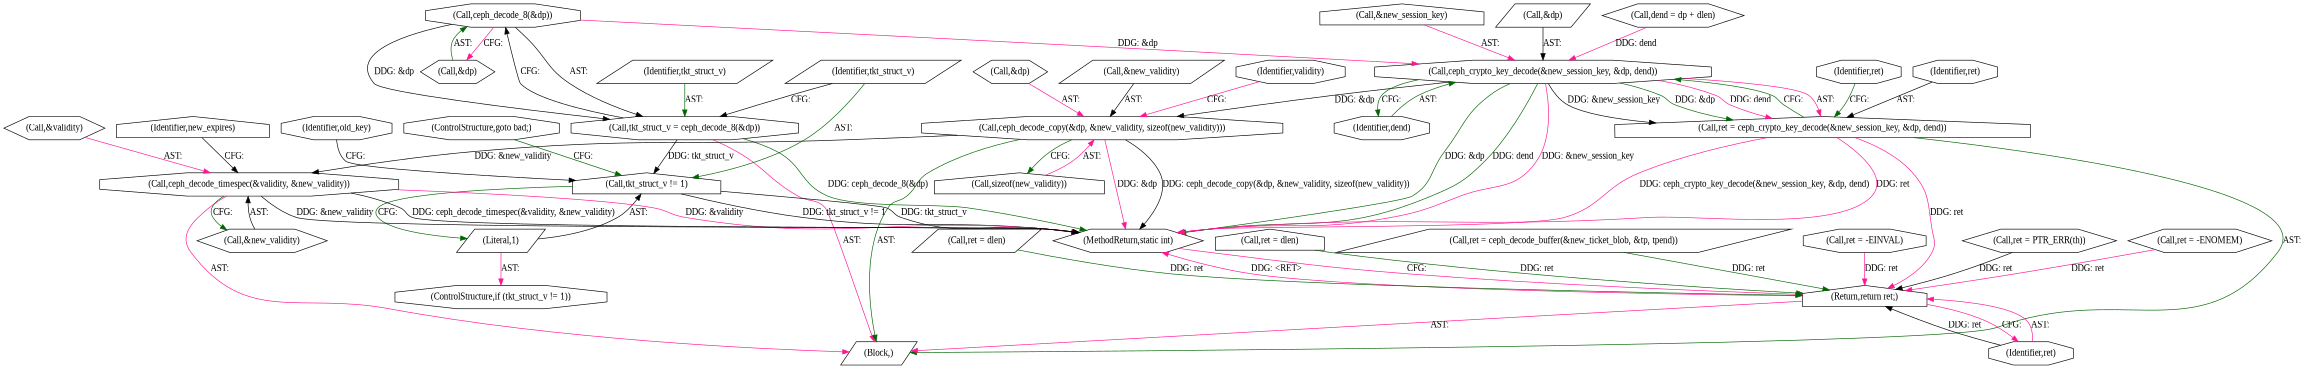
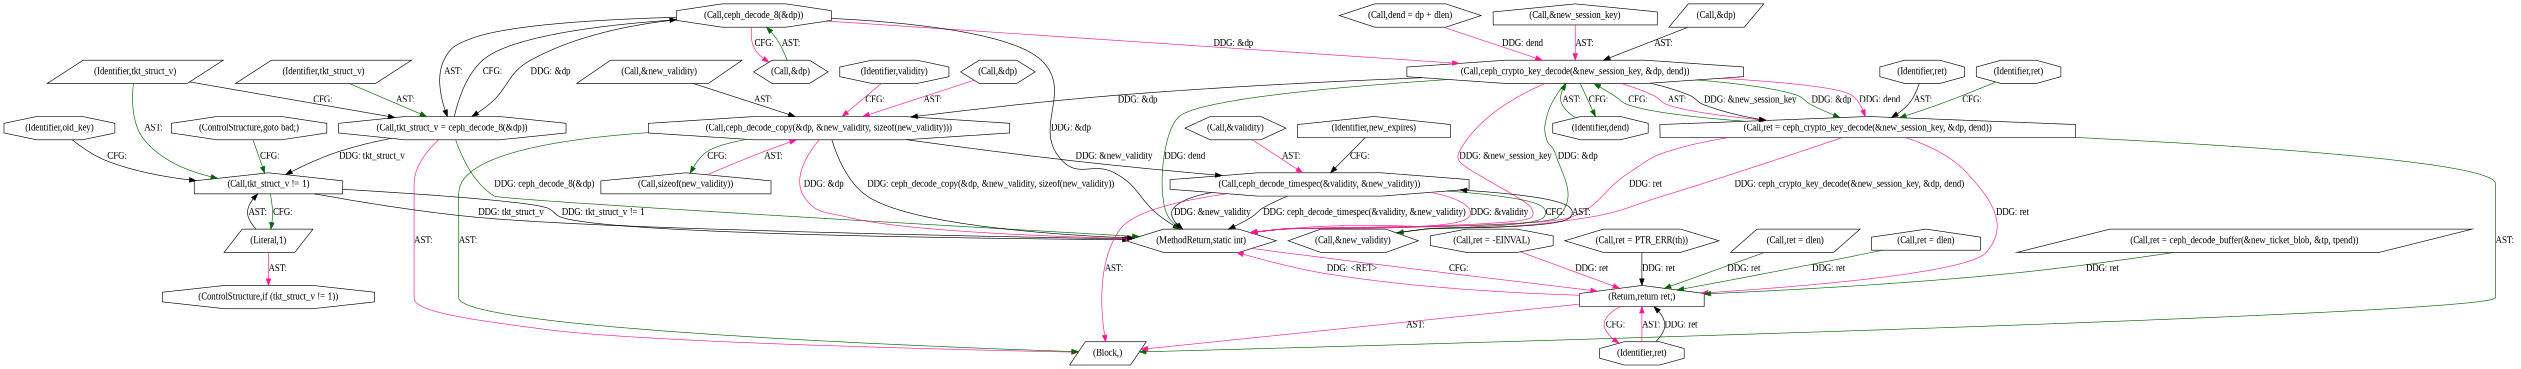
none -> (1049, 71)
(2200, 241) -> none
